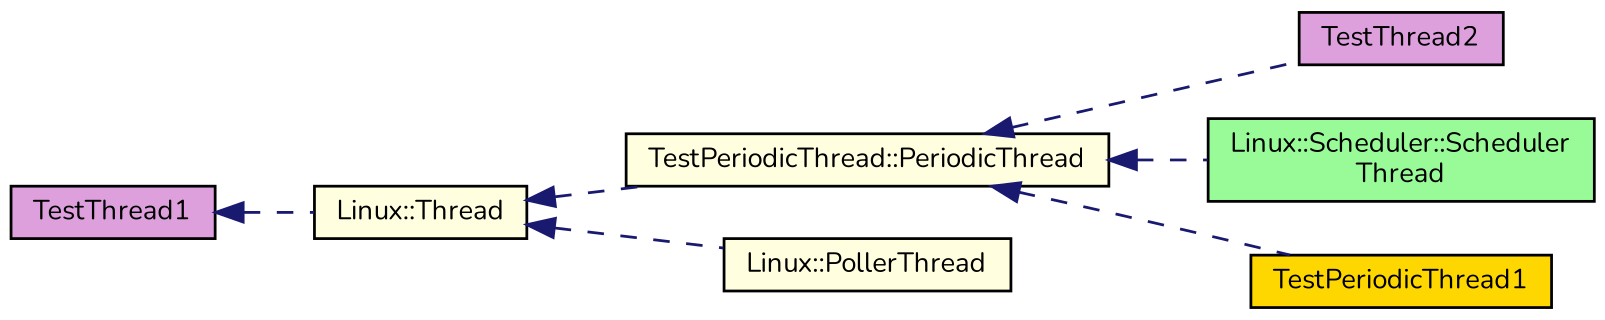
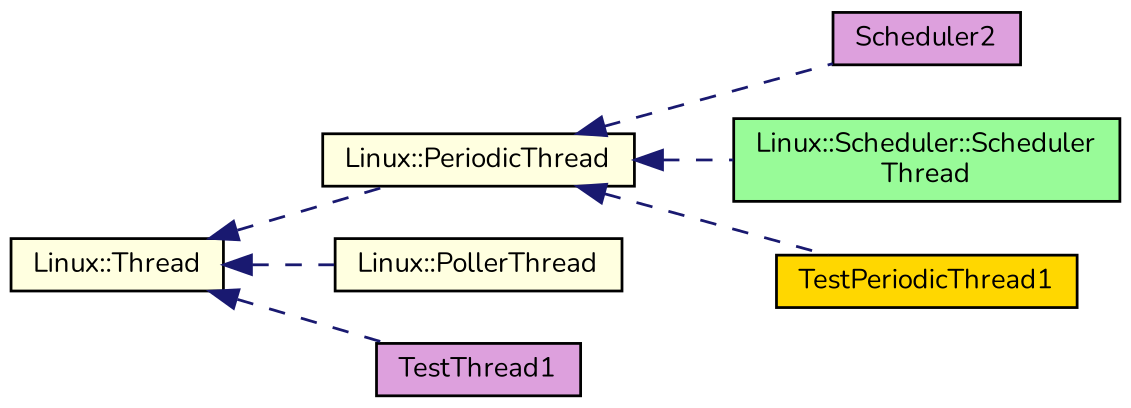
(1401, 39) -> (927, 39)
(867, 160) -> (479, 160)
(279, 212) -> (312, 321)
